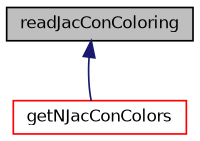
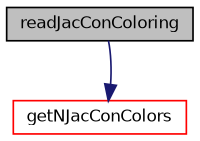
(89, 79) -> (111, 63)
